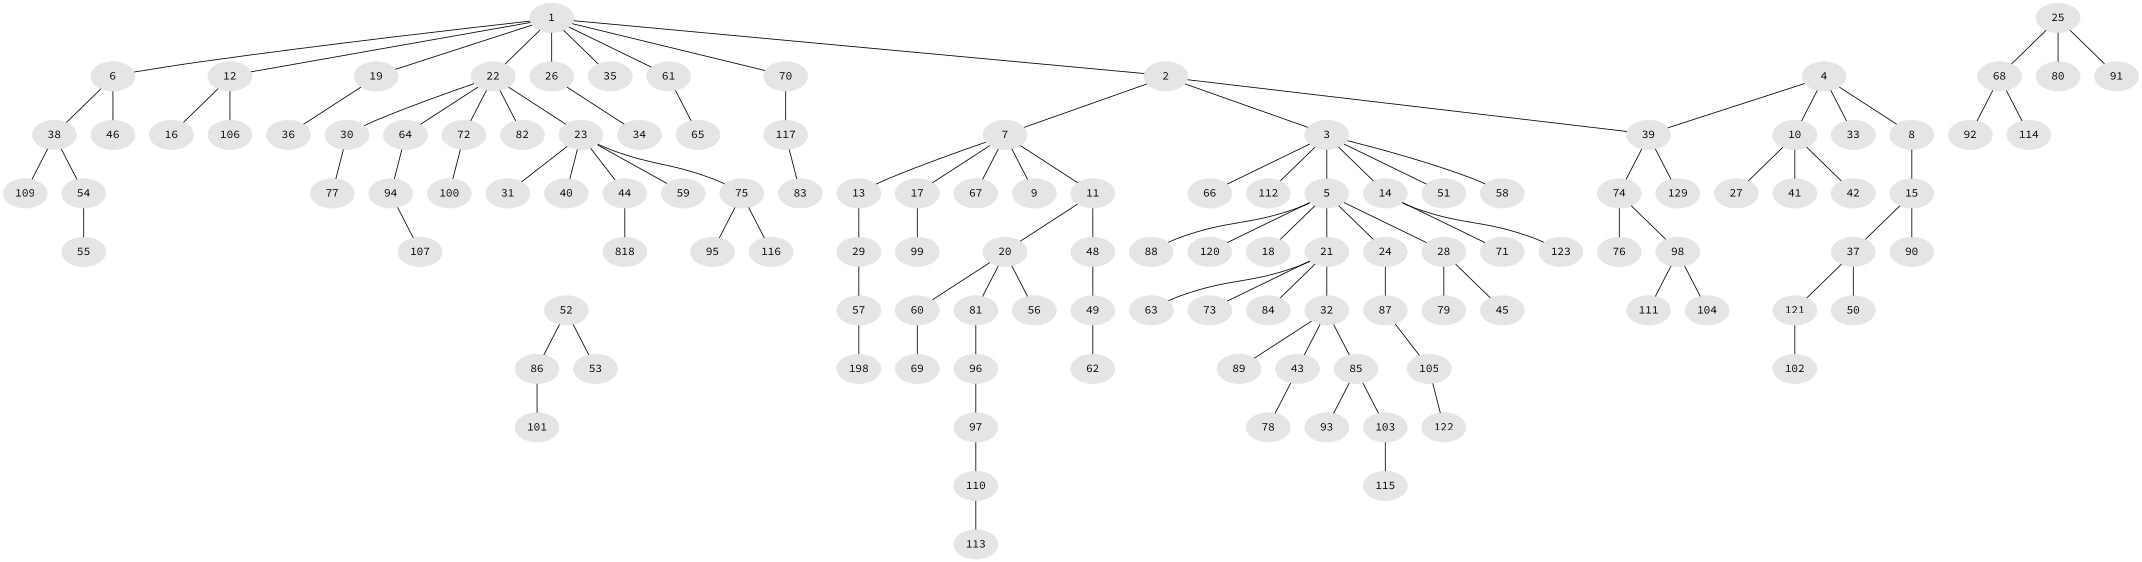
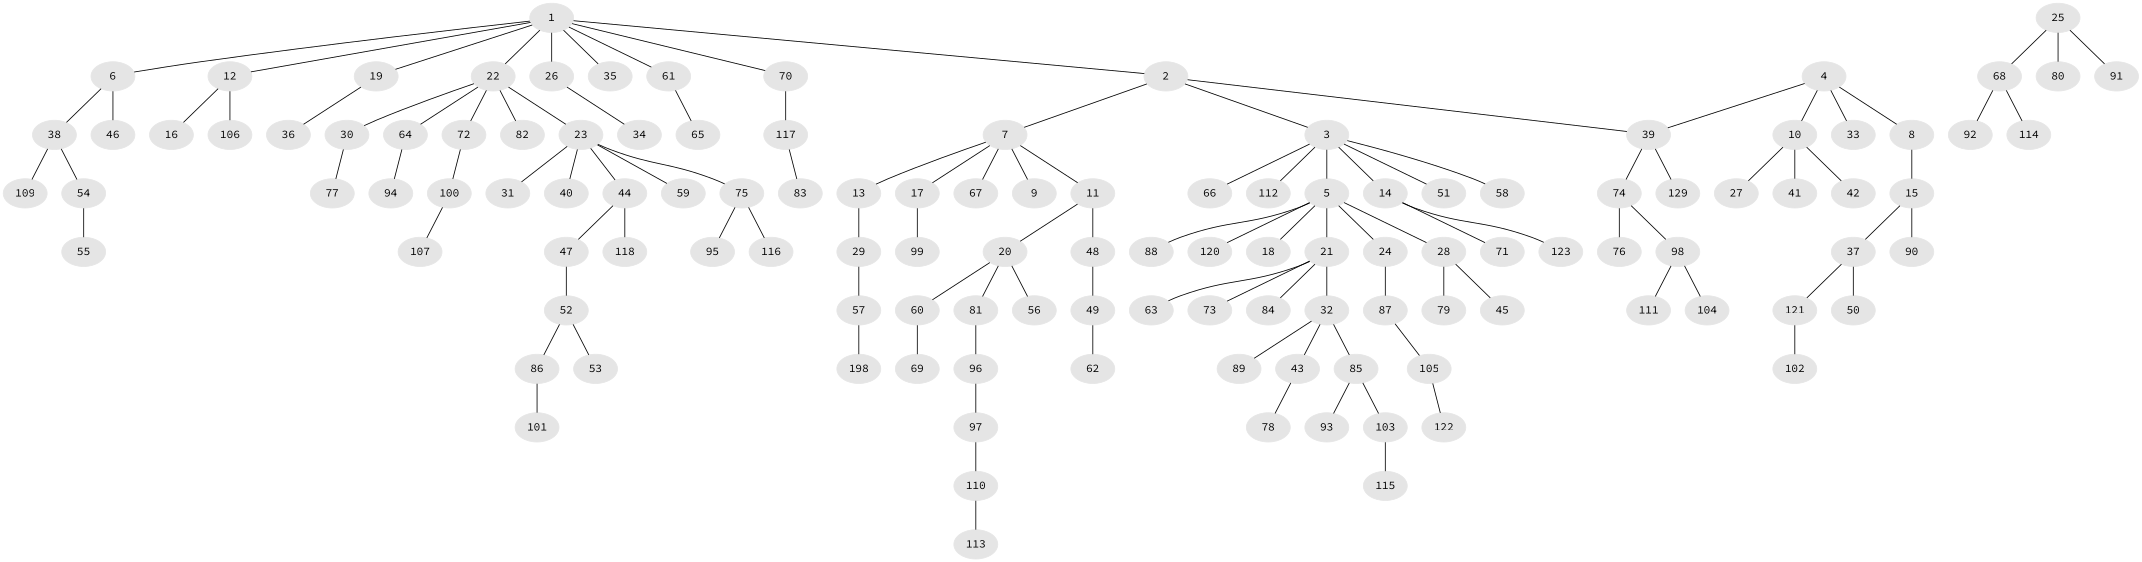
(405, 223) -> (435, 223)
none -> (566, 252)
(625, 252) -> (625, 252)
